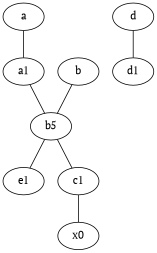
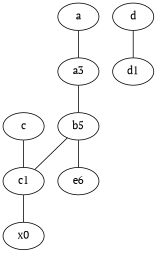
(24, 72) -> (78, 72)
(78, 72) -> none
none -> (24, 126)
(24, 181) -> (78, 181)
